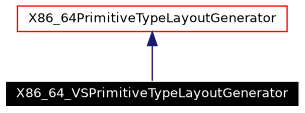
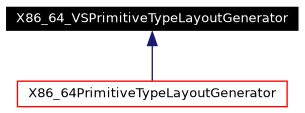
(152, 63) -> (152, 63)
